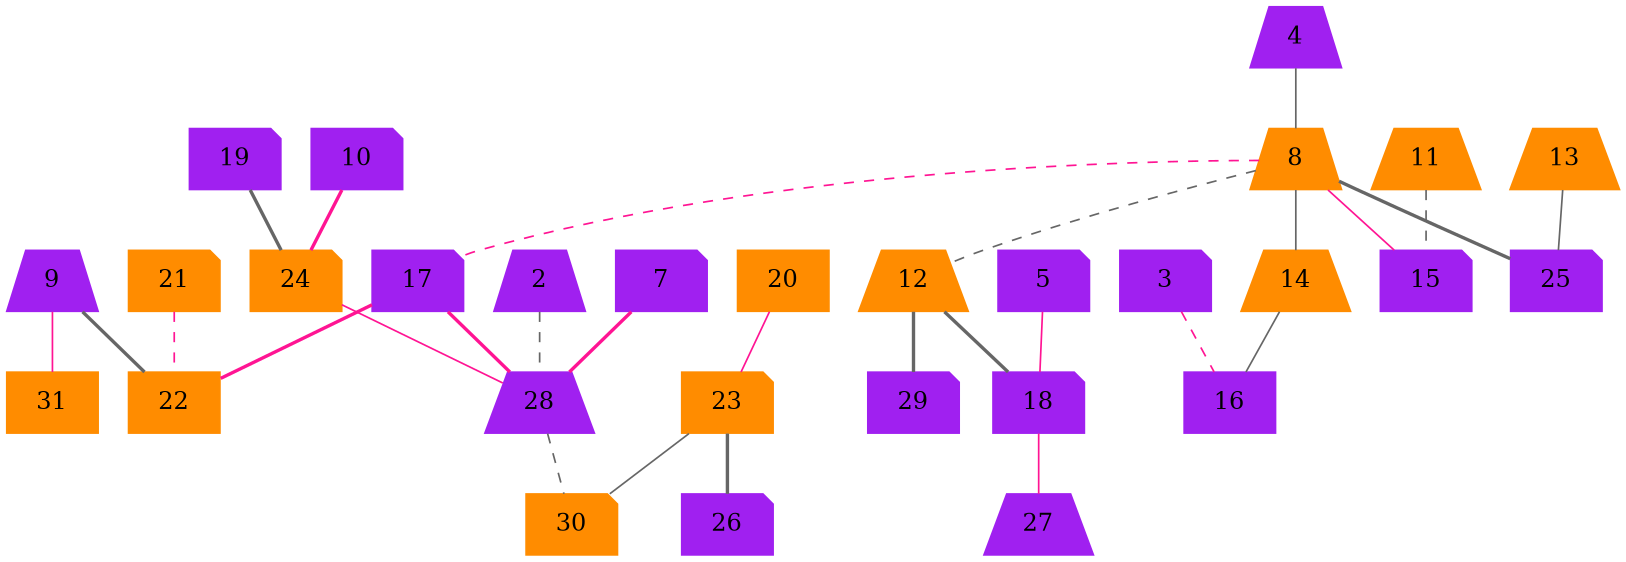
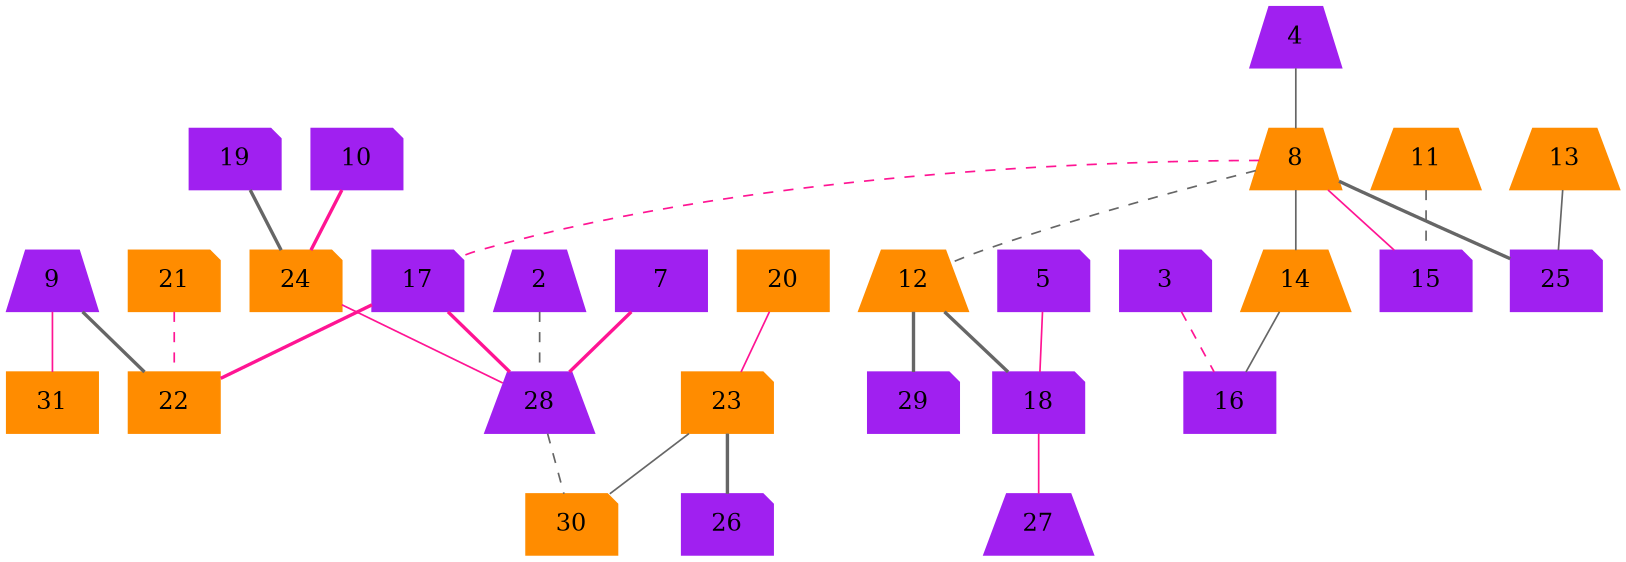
(661, 281) -> (661, 281)
